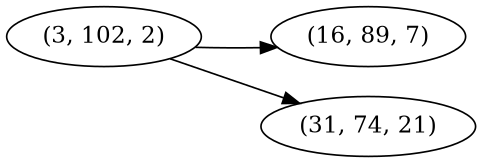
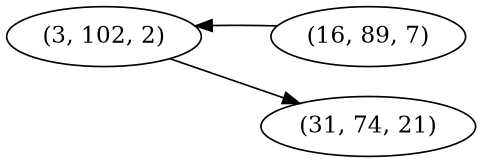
(228, 48) -> (245, 25)
